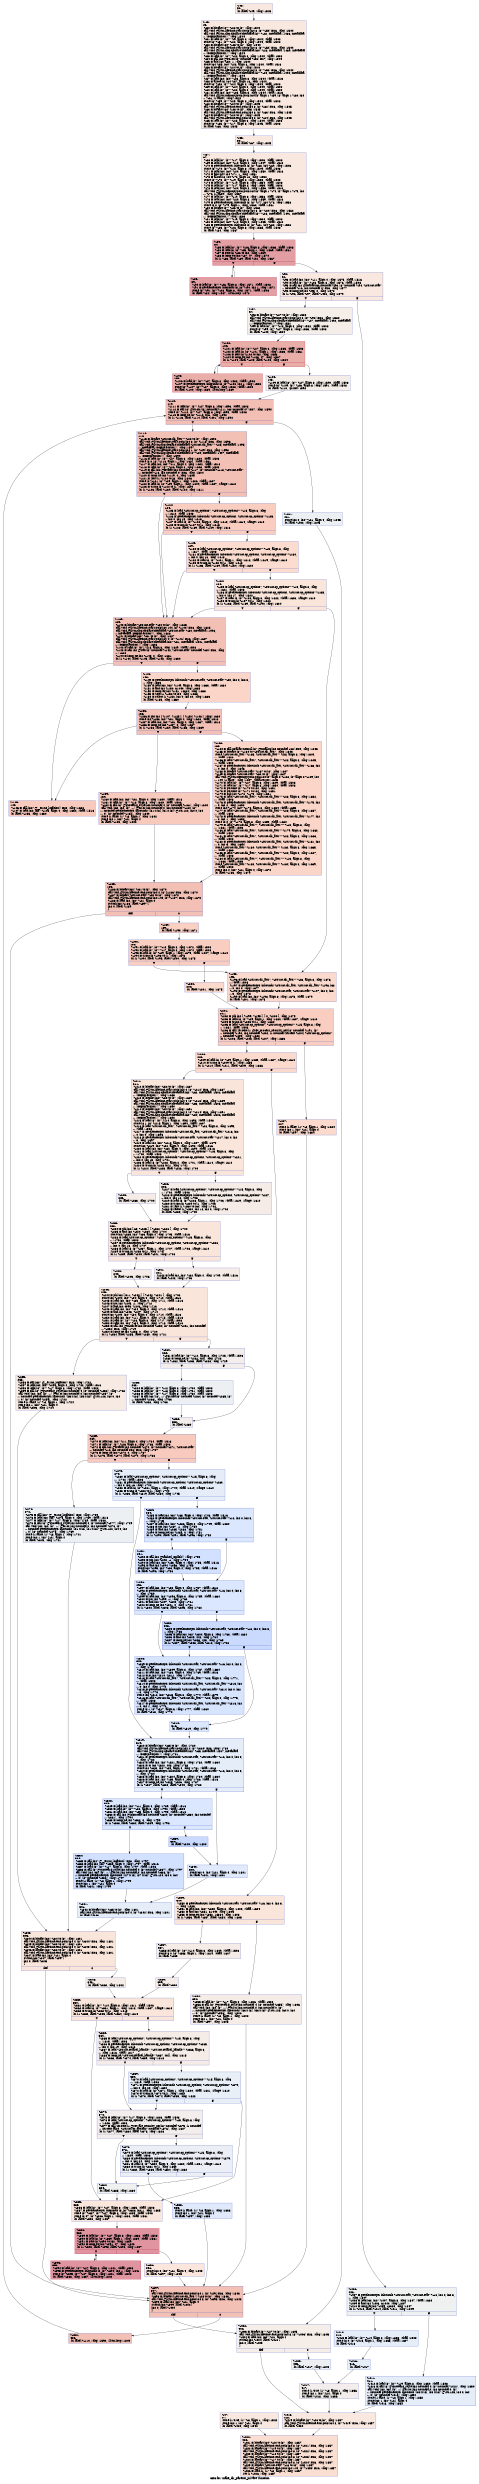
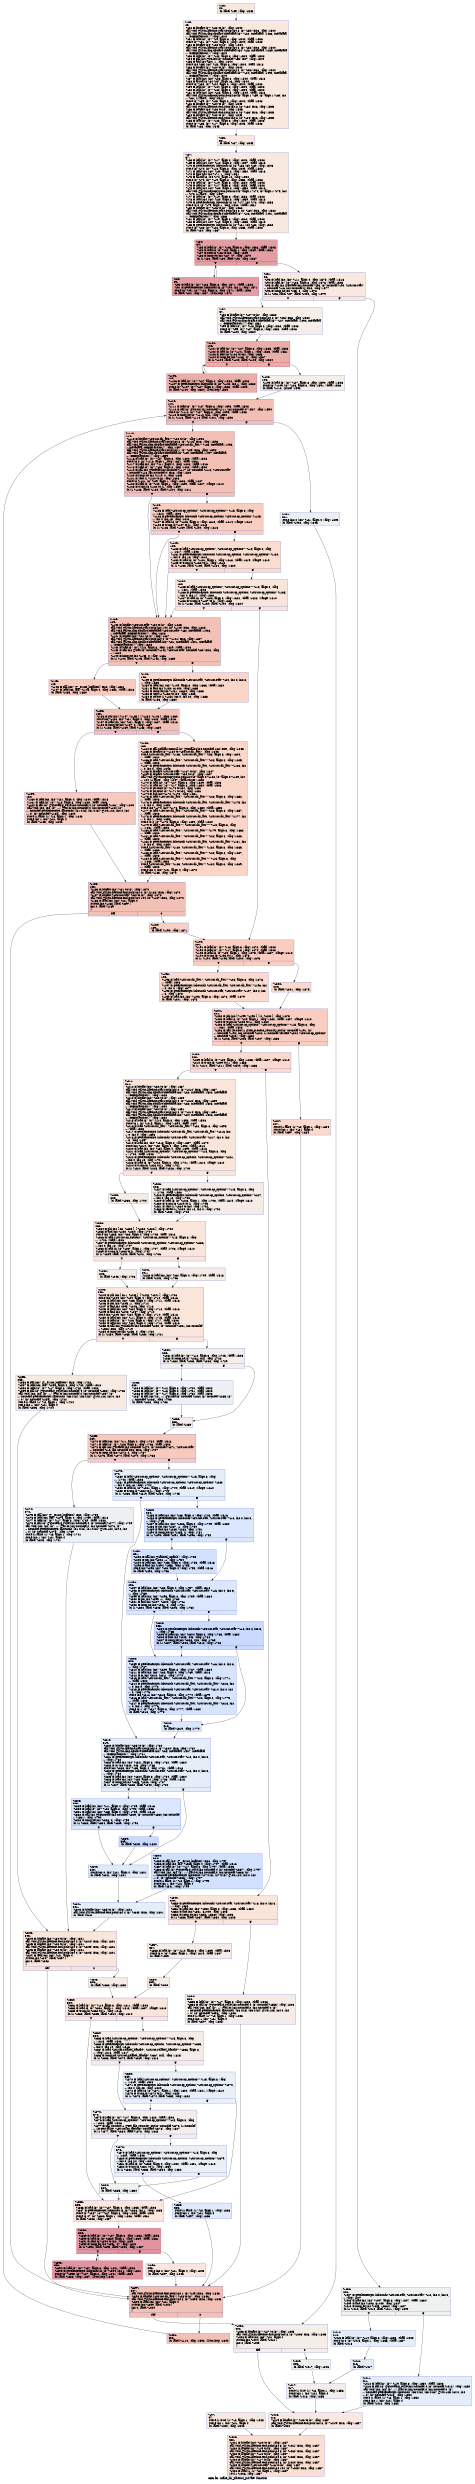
(86, 751) -> (110, 701)
(327, 792) -> (258, 775)
(130, 1841) -> (103, 1848)
